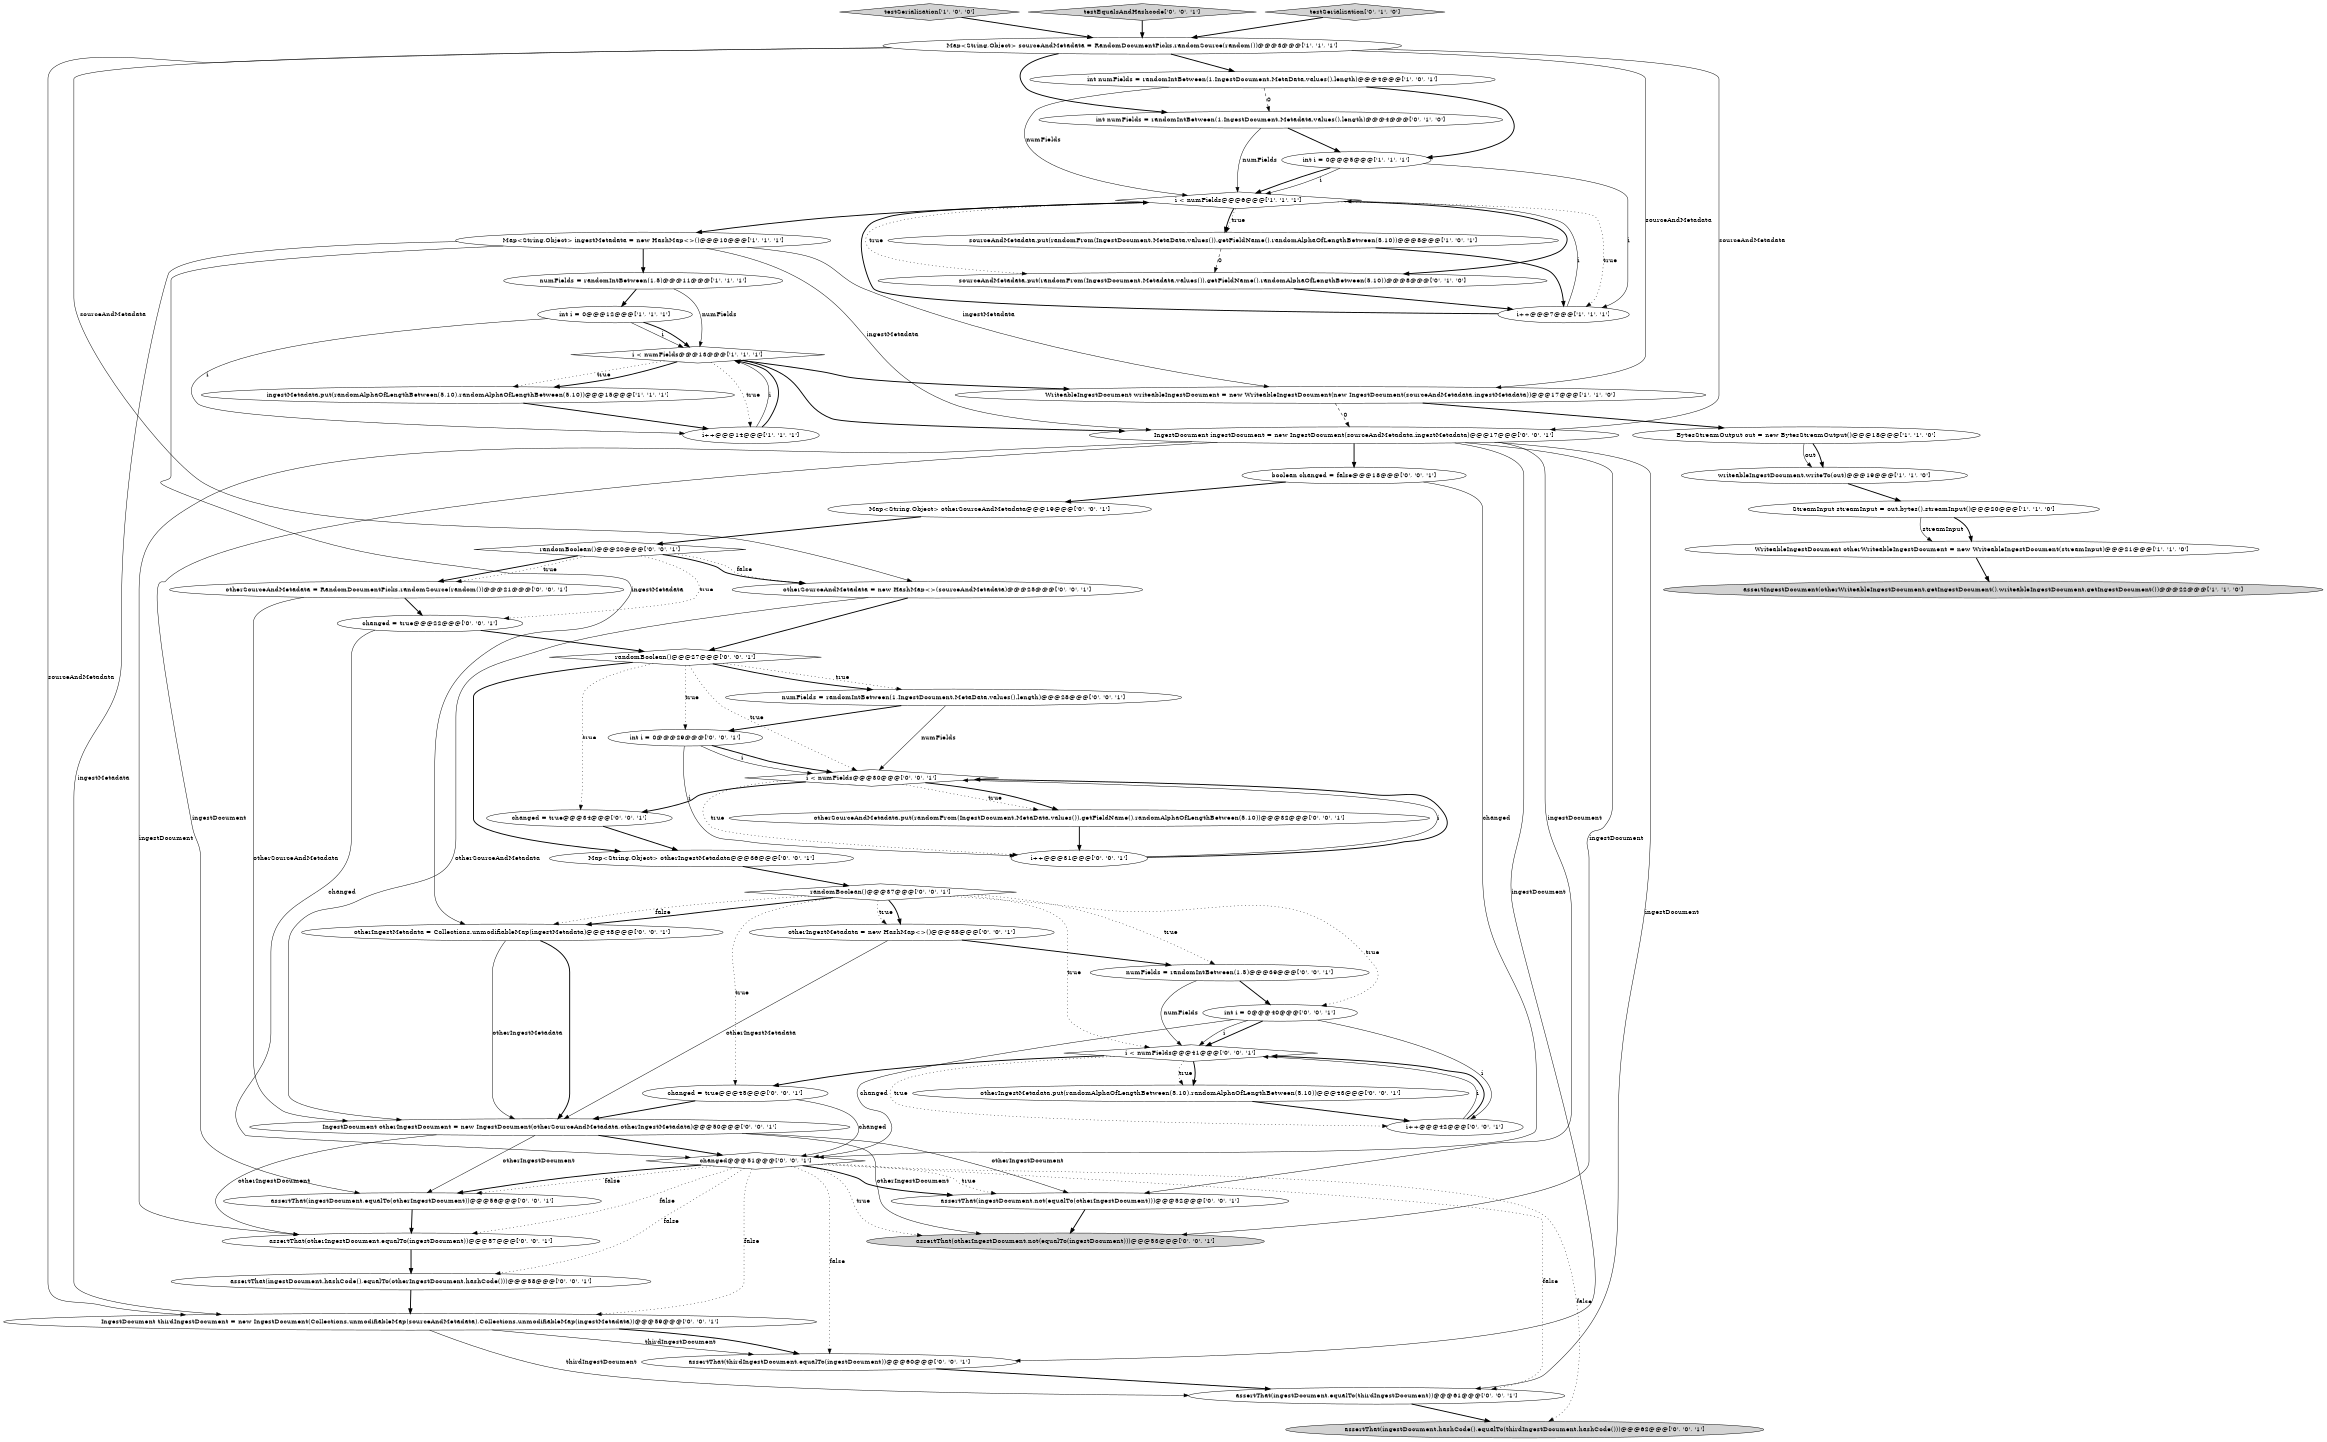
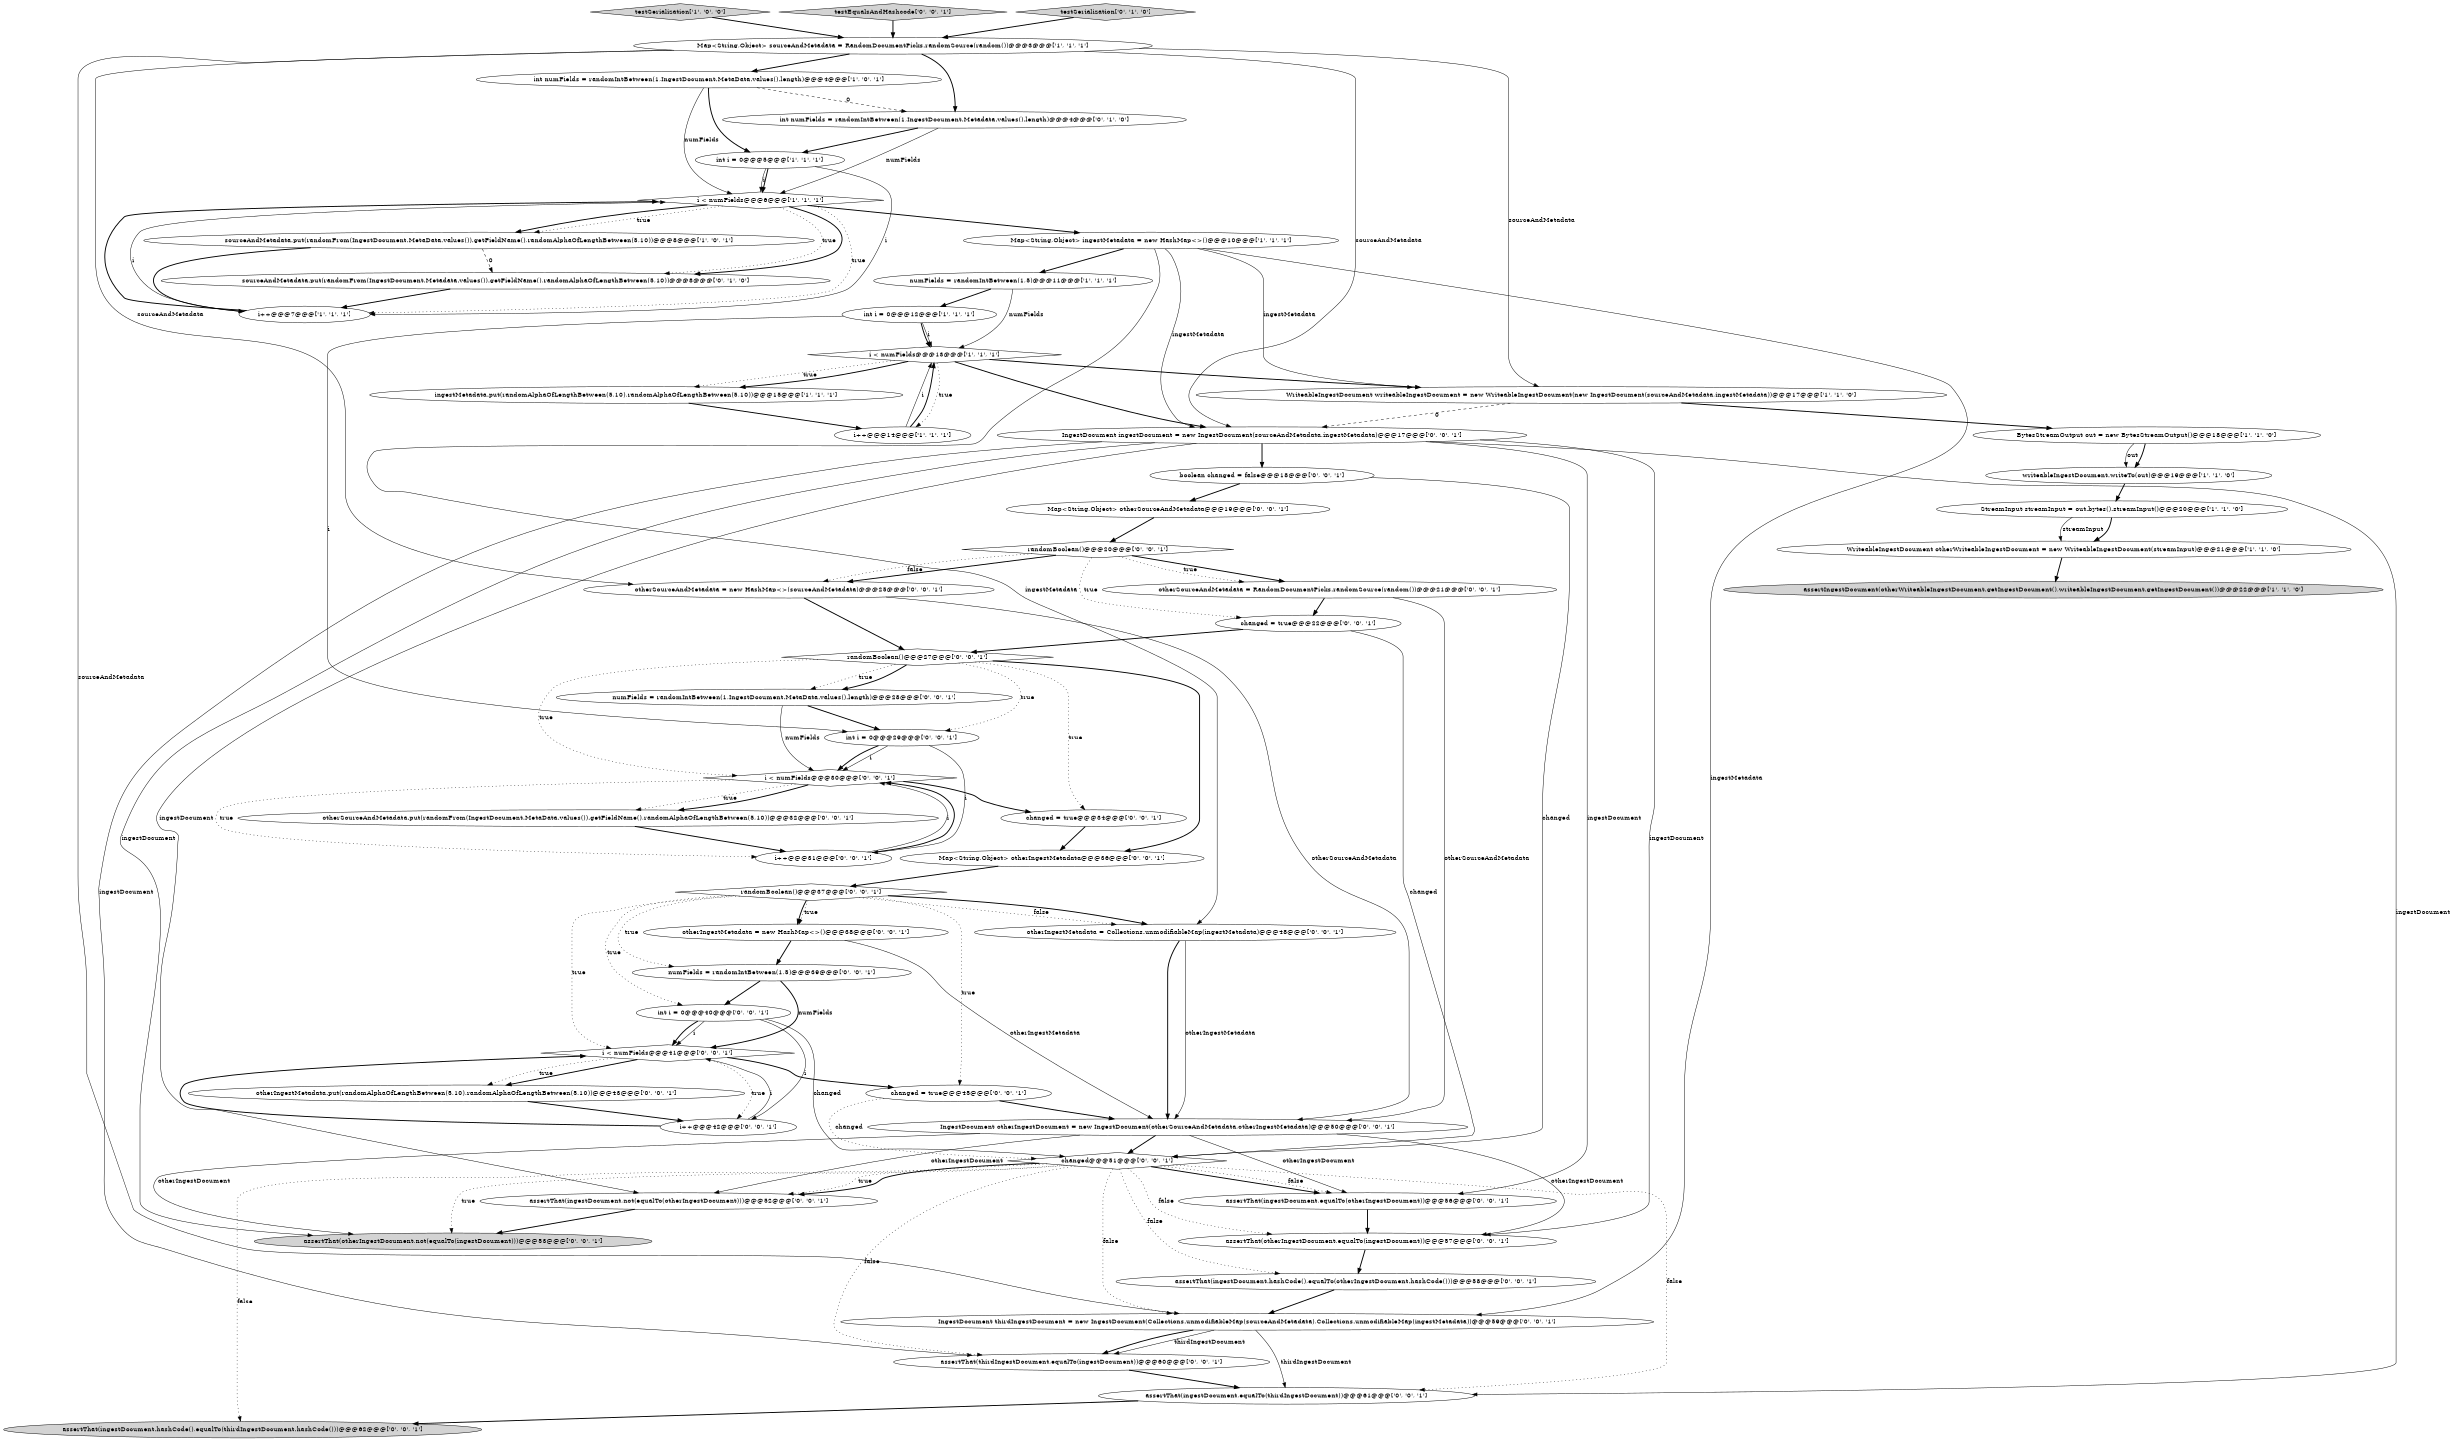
(246, 413) -> (328, 509)
(1163, 1006) -> (779, 1031)
(857, 1124) -> (866, 1146)
